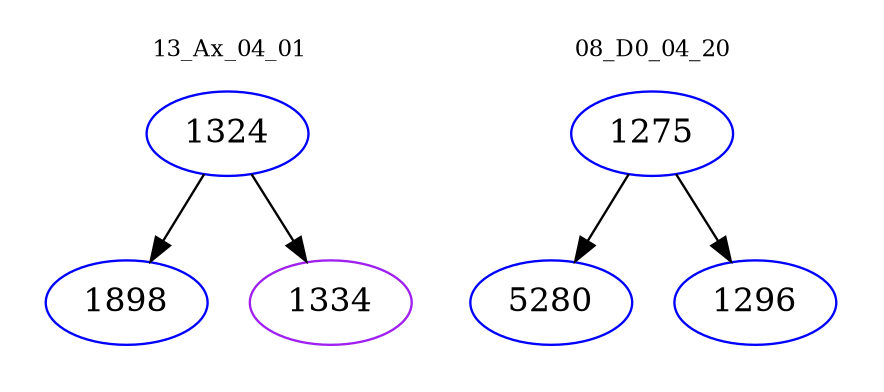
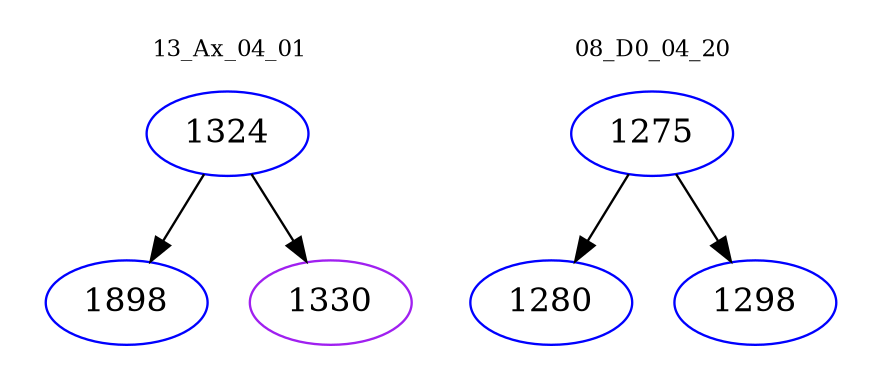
(331, 303) -> (331, 303)
(551, 303) -> (551, 303)
(755, 303) -> (755, 303)
